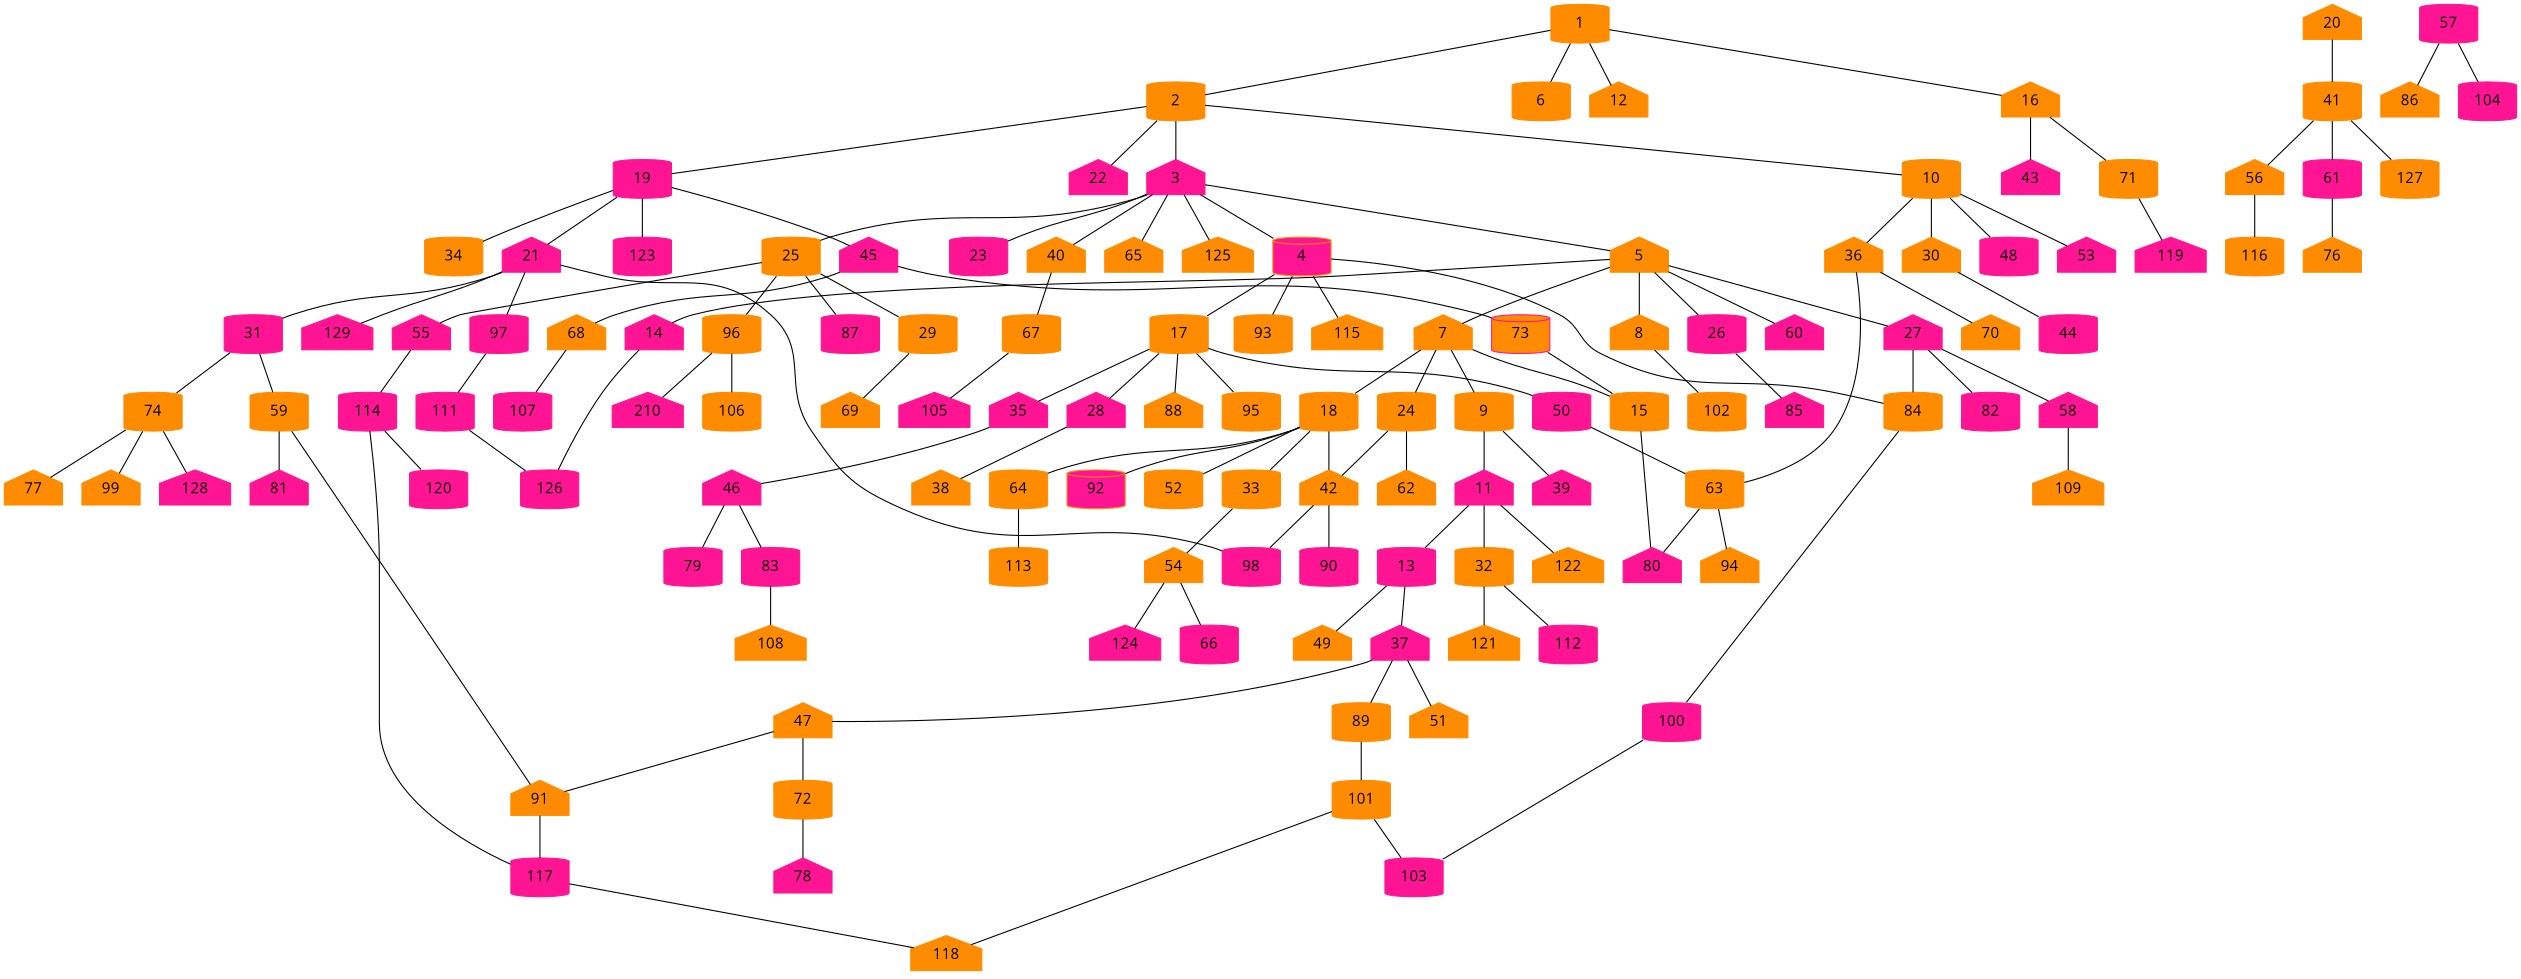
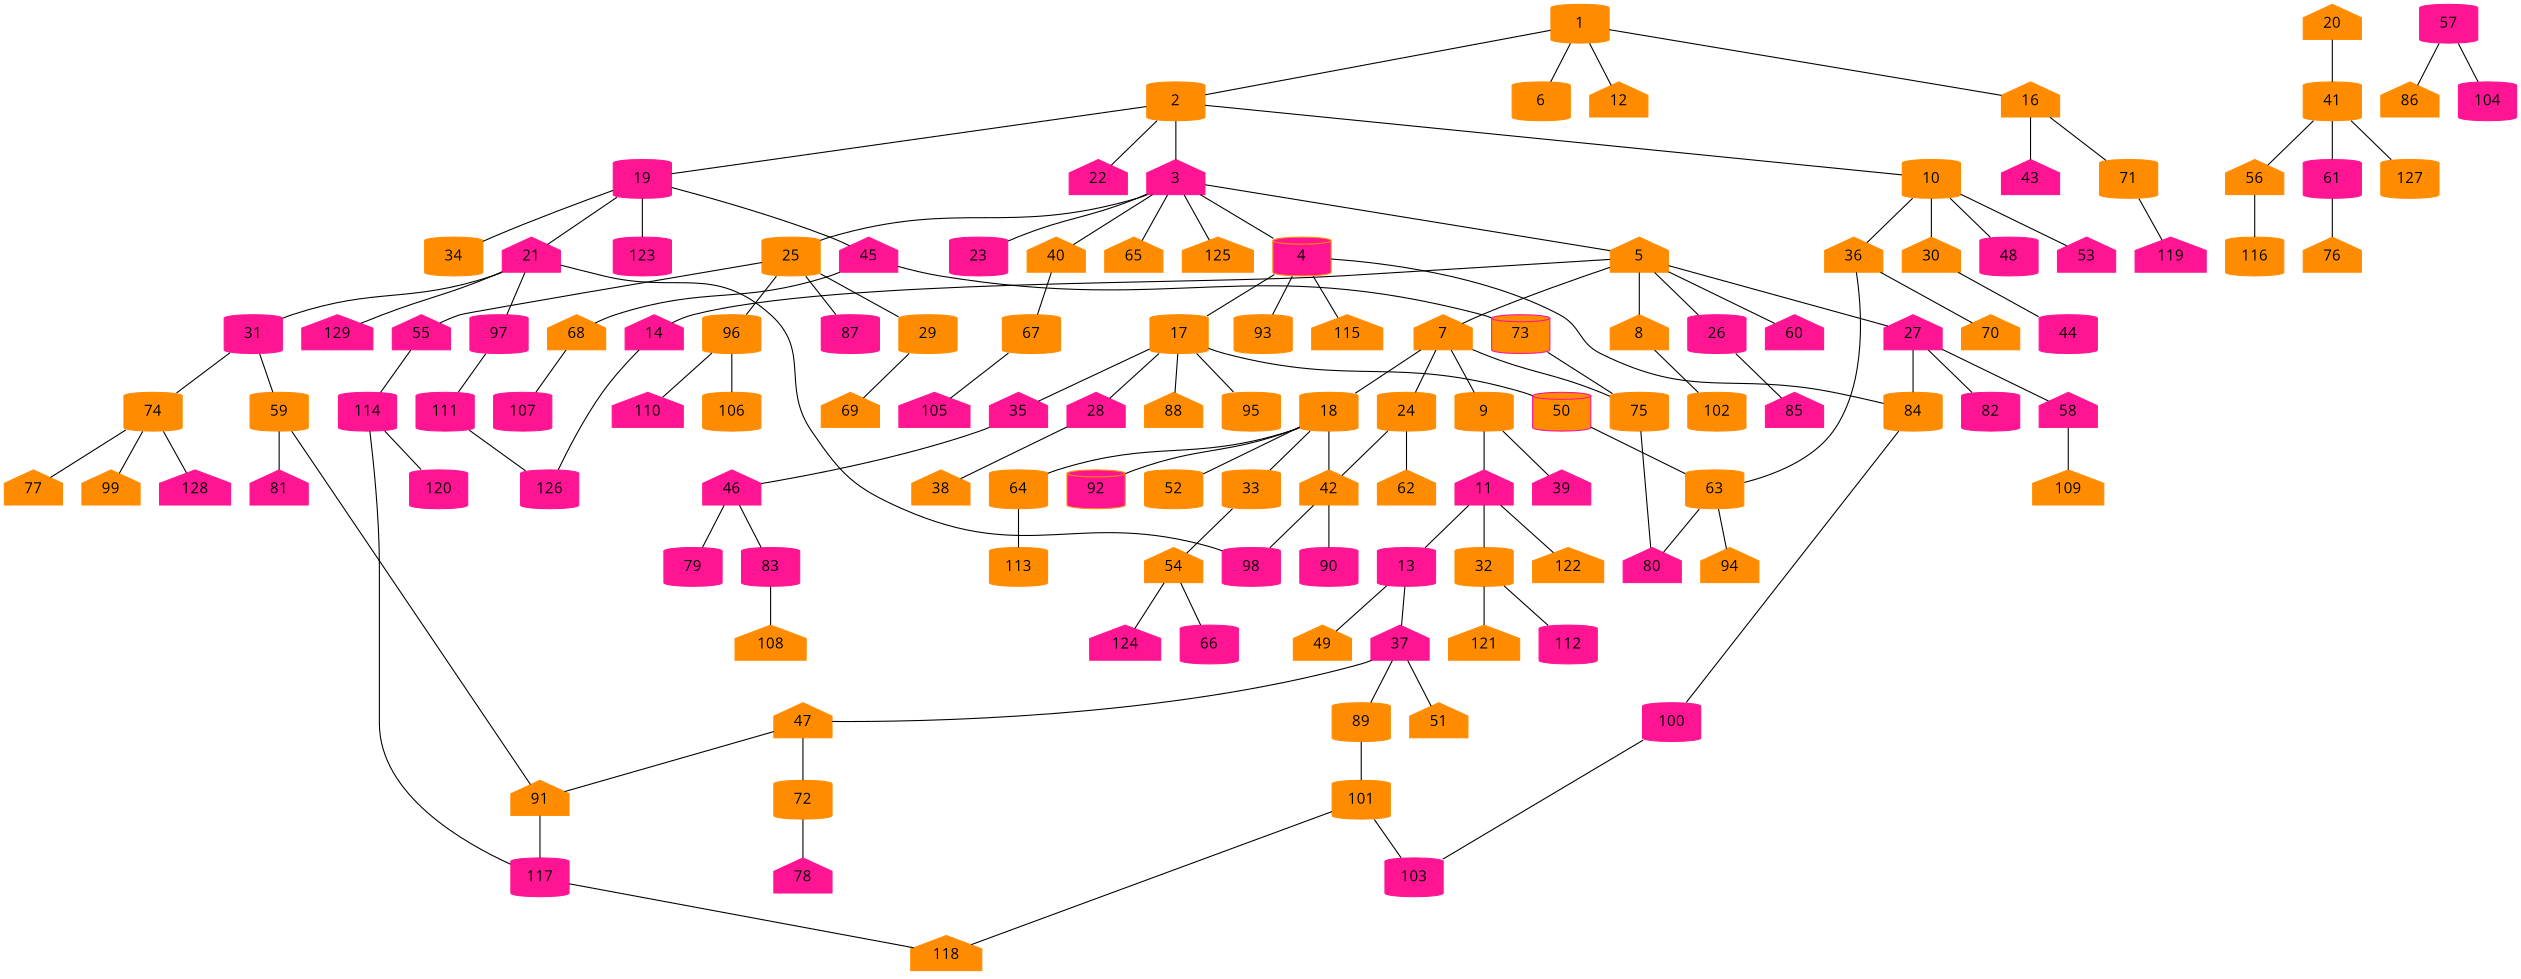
(648, 412) -> (648, 412)
(1562, 412) -> (1562, 412)
(1639, 412) -> (1639, 412)
